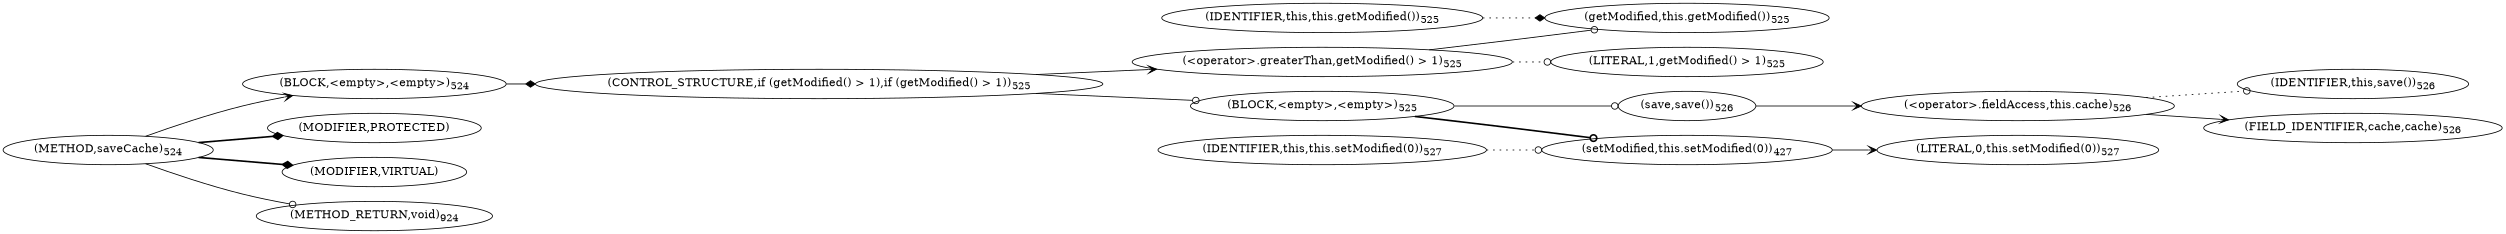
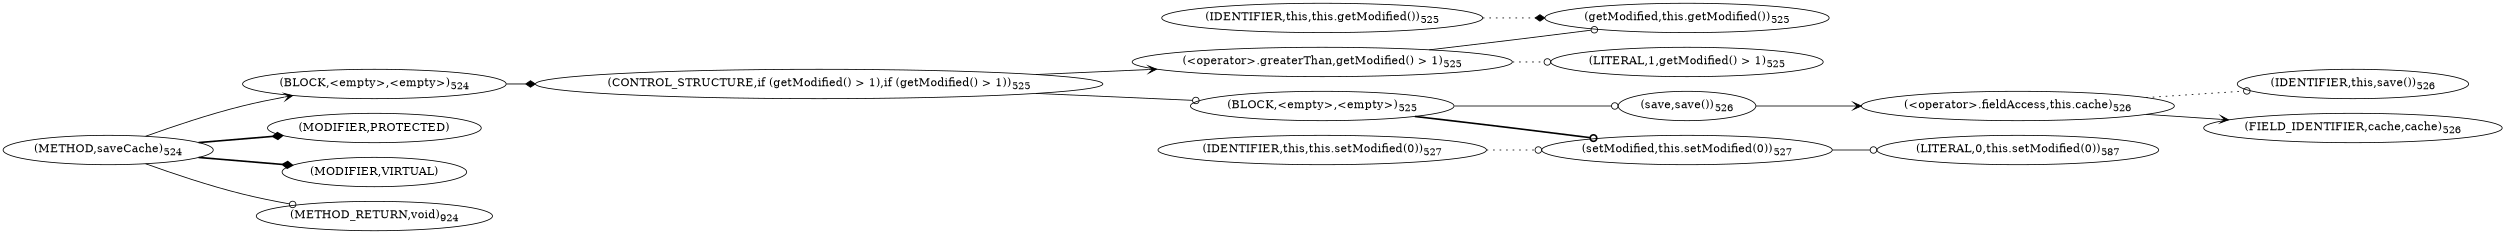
(1783, 149) -> (1783, 149)
(2110, 149) -> (2110, 149)
(1850, 150) -> (1851, 150)
